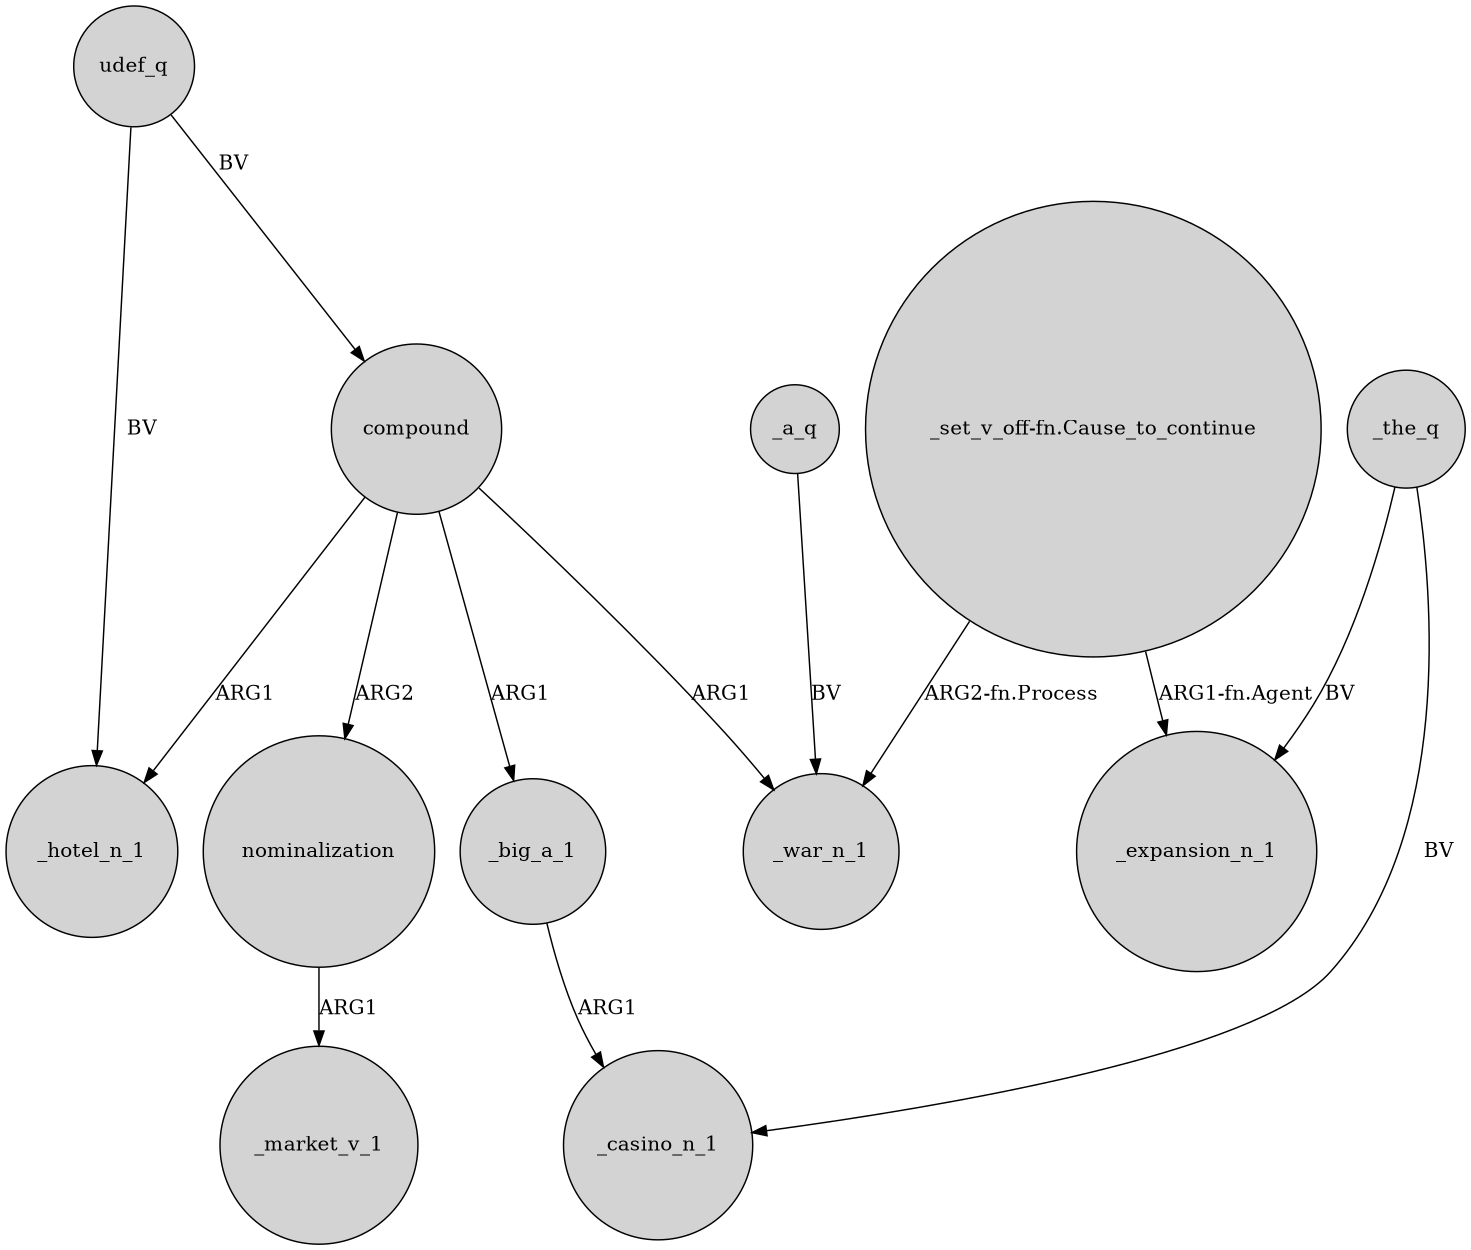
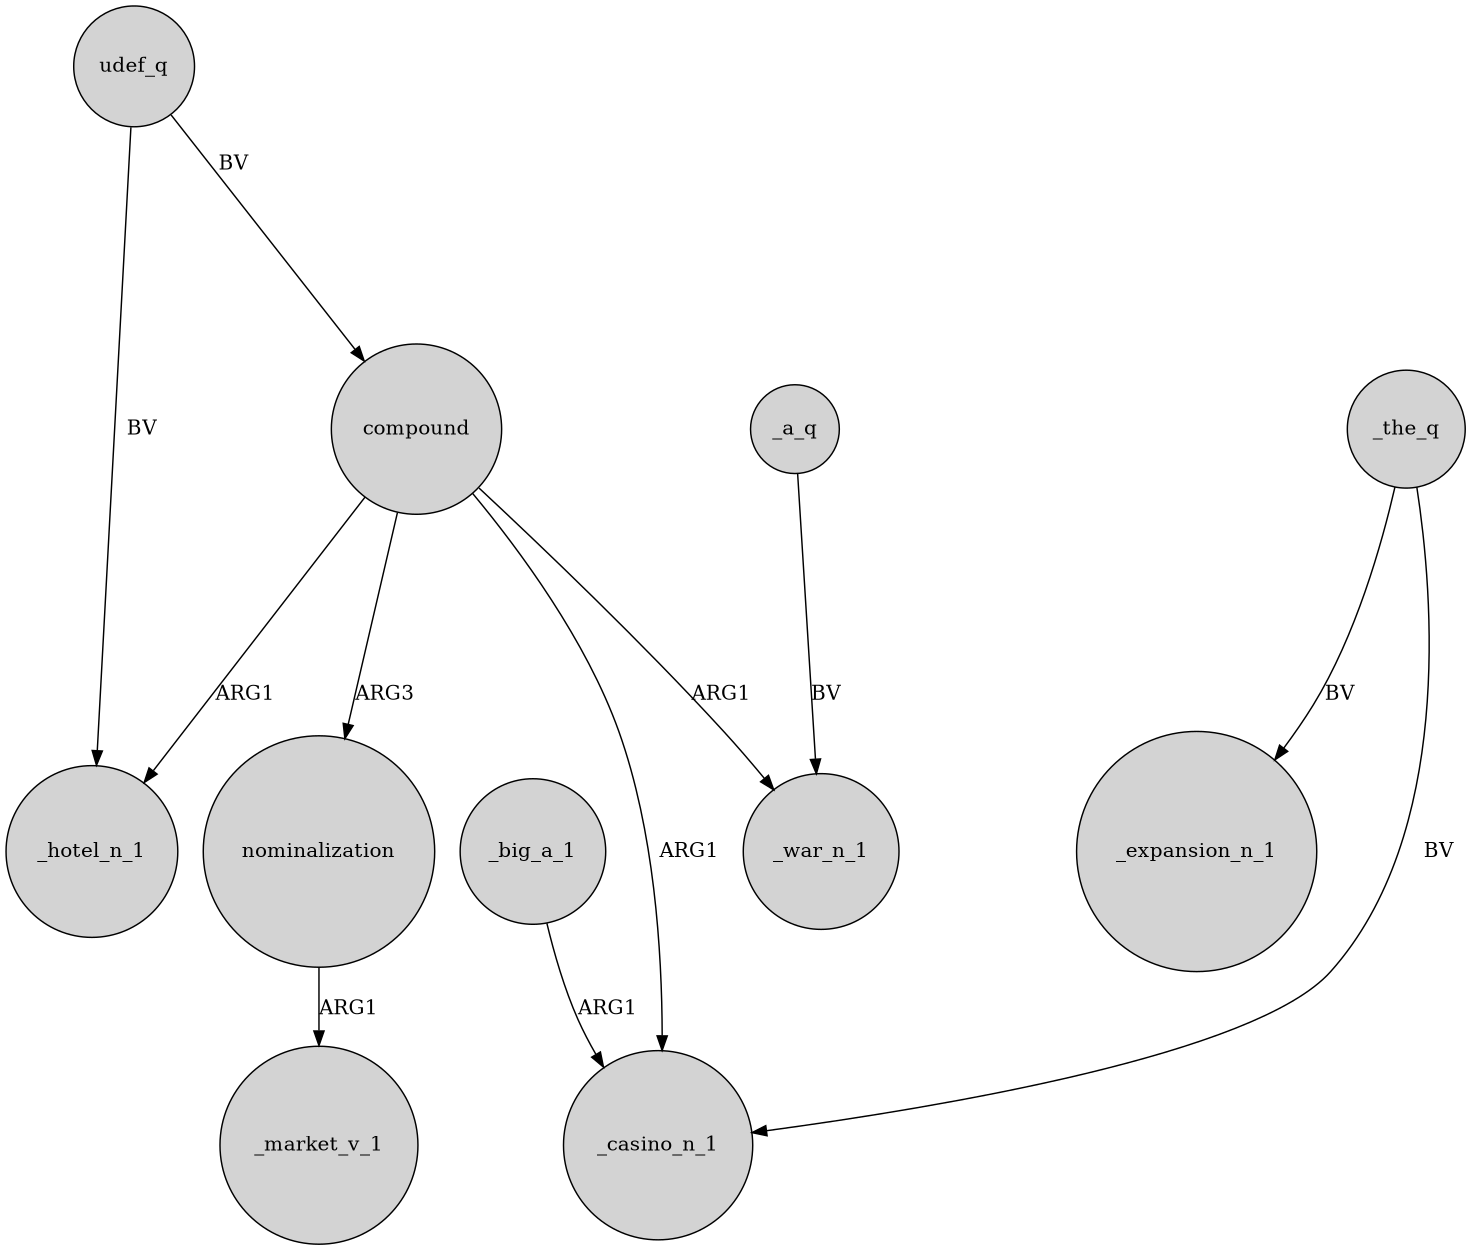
(1093, 429) -> none
(474, 639) -> (623, 745)
(385, 694) -> (385, 694)
